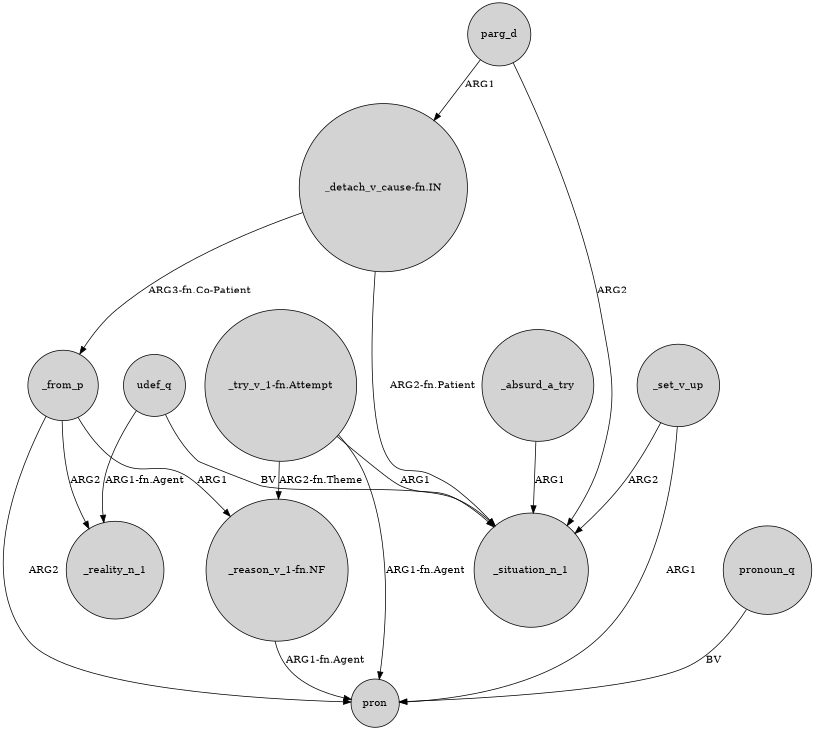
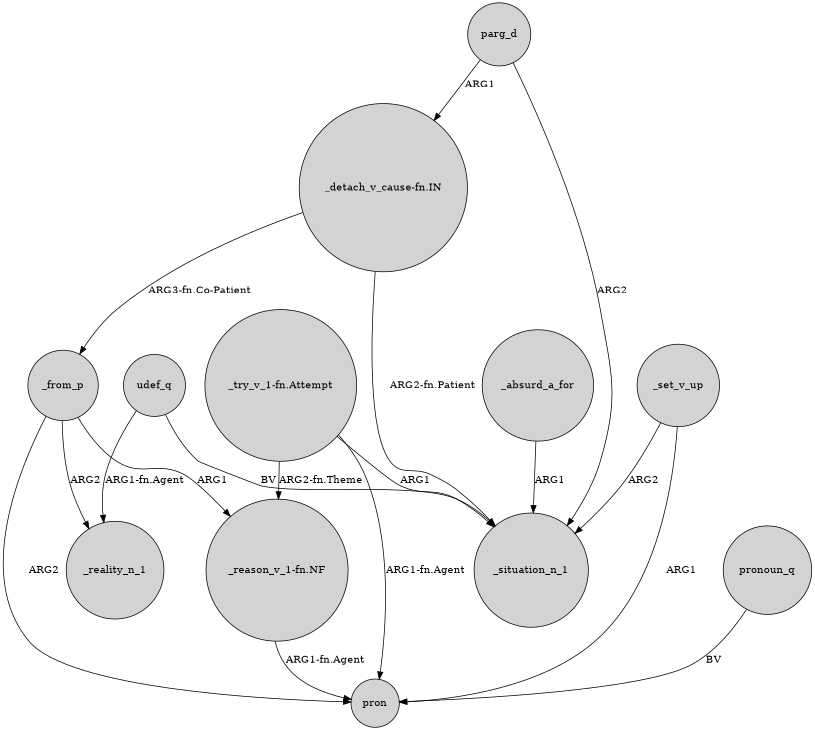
(538, 385) -> (538, 385)
